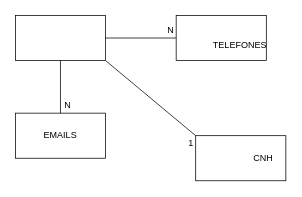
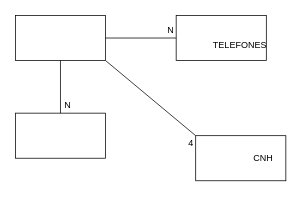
(60, 135) -> none
(191, 143) -> (191, 143)
